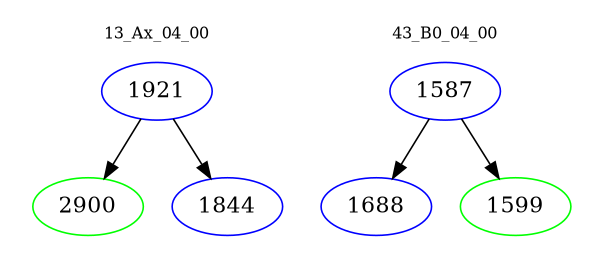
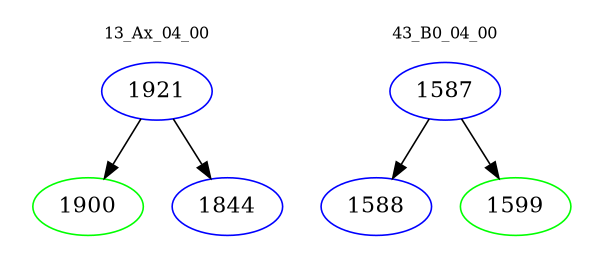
(88, 207) -> (88, 207)
(376, 207) -> (376, 207)
